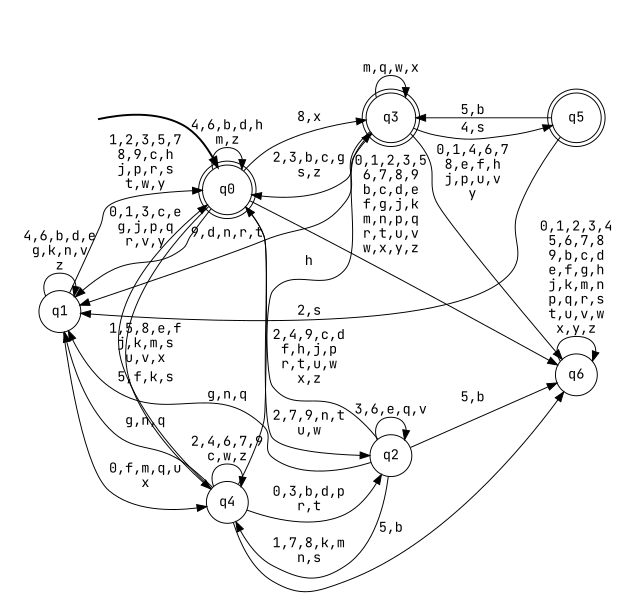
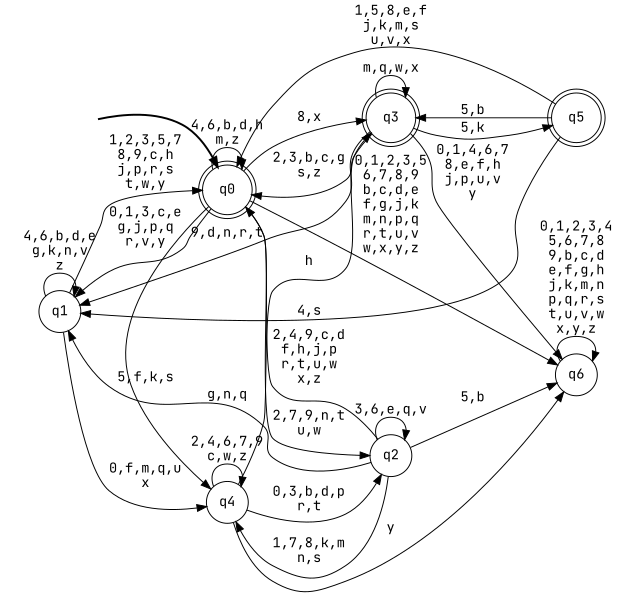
(473, 128) -> (473, 128)
(309, 311) -> (309, 311)
(120, 351) -> (381, 48)
(118, 436) -> none
(391, 528) -> (391, 528)
